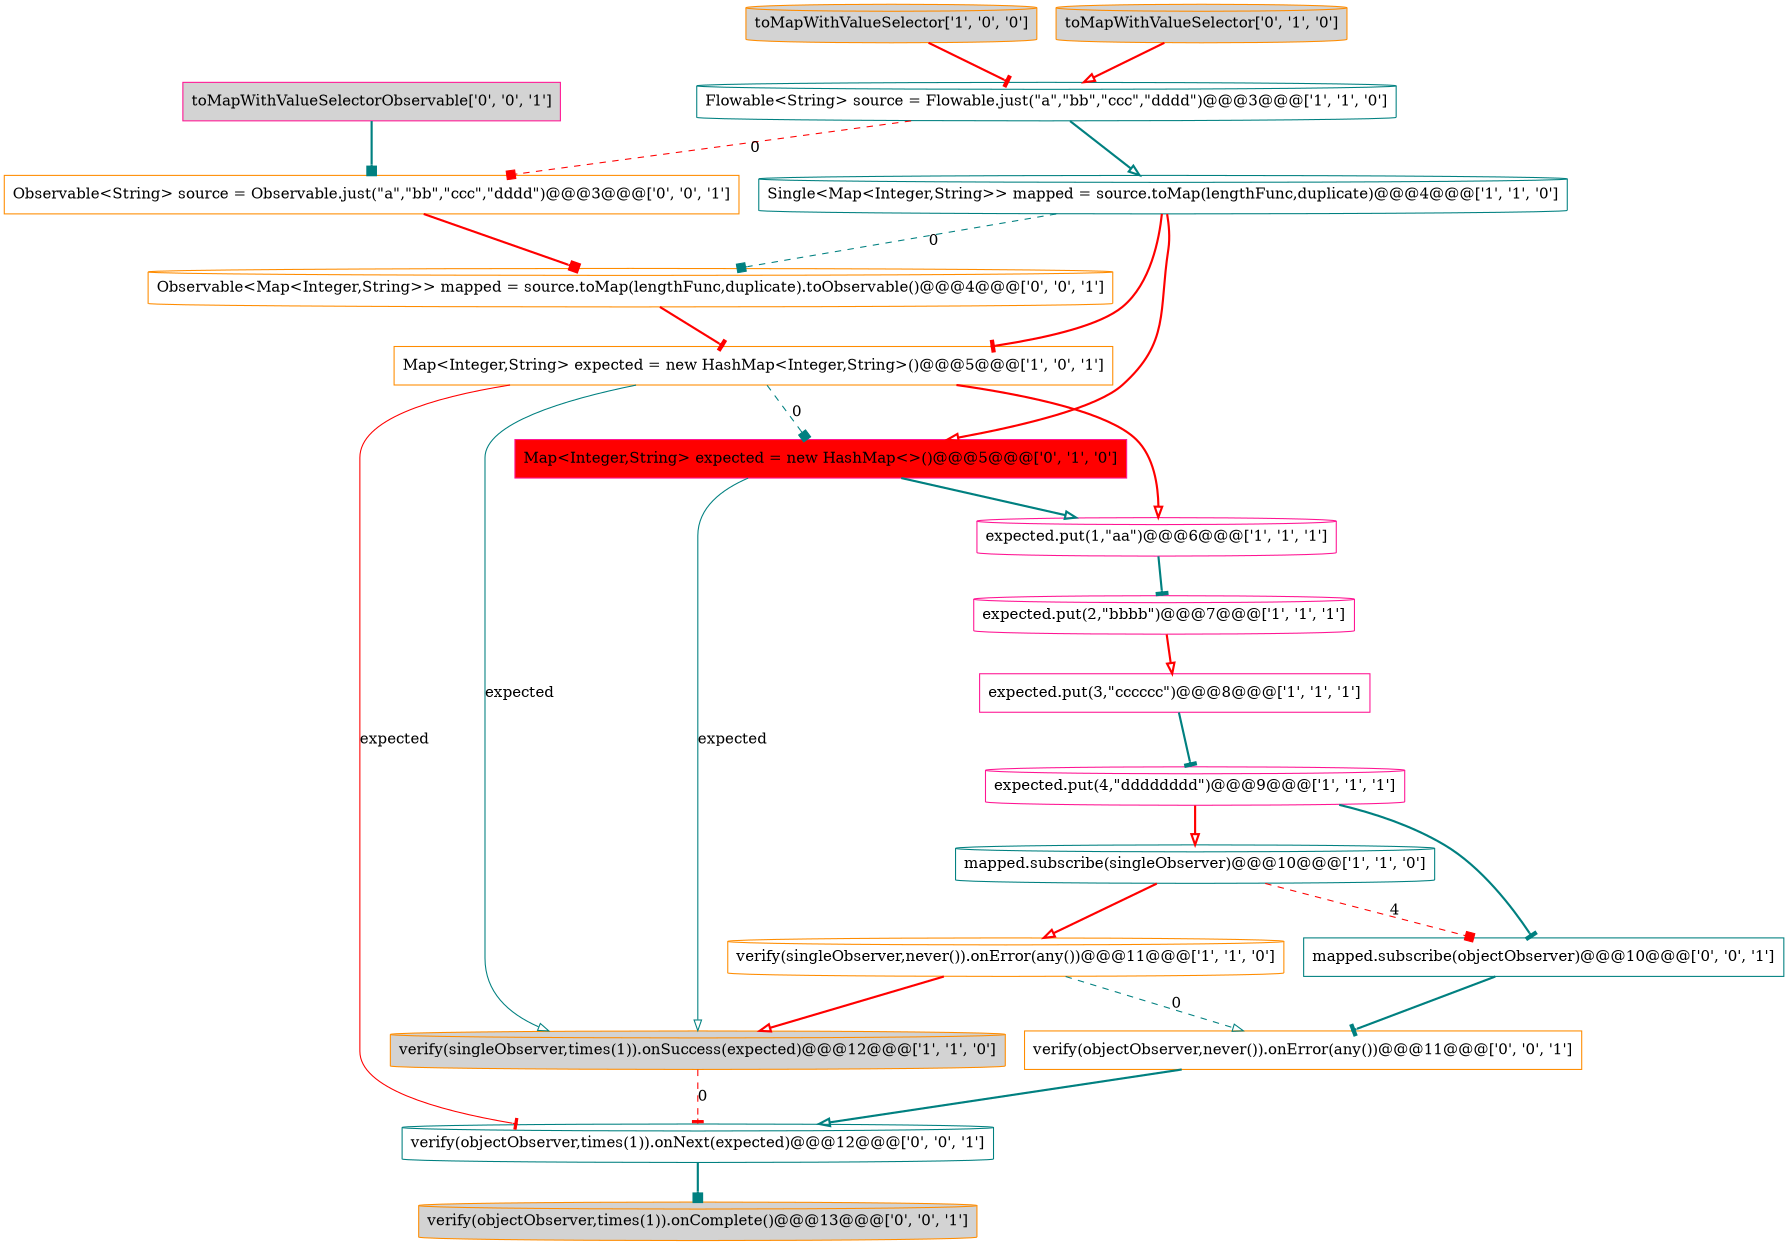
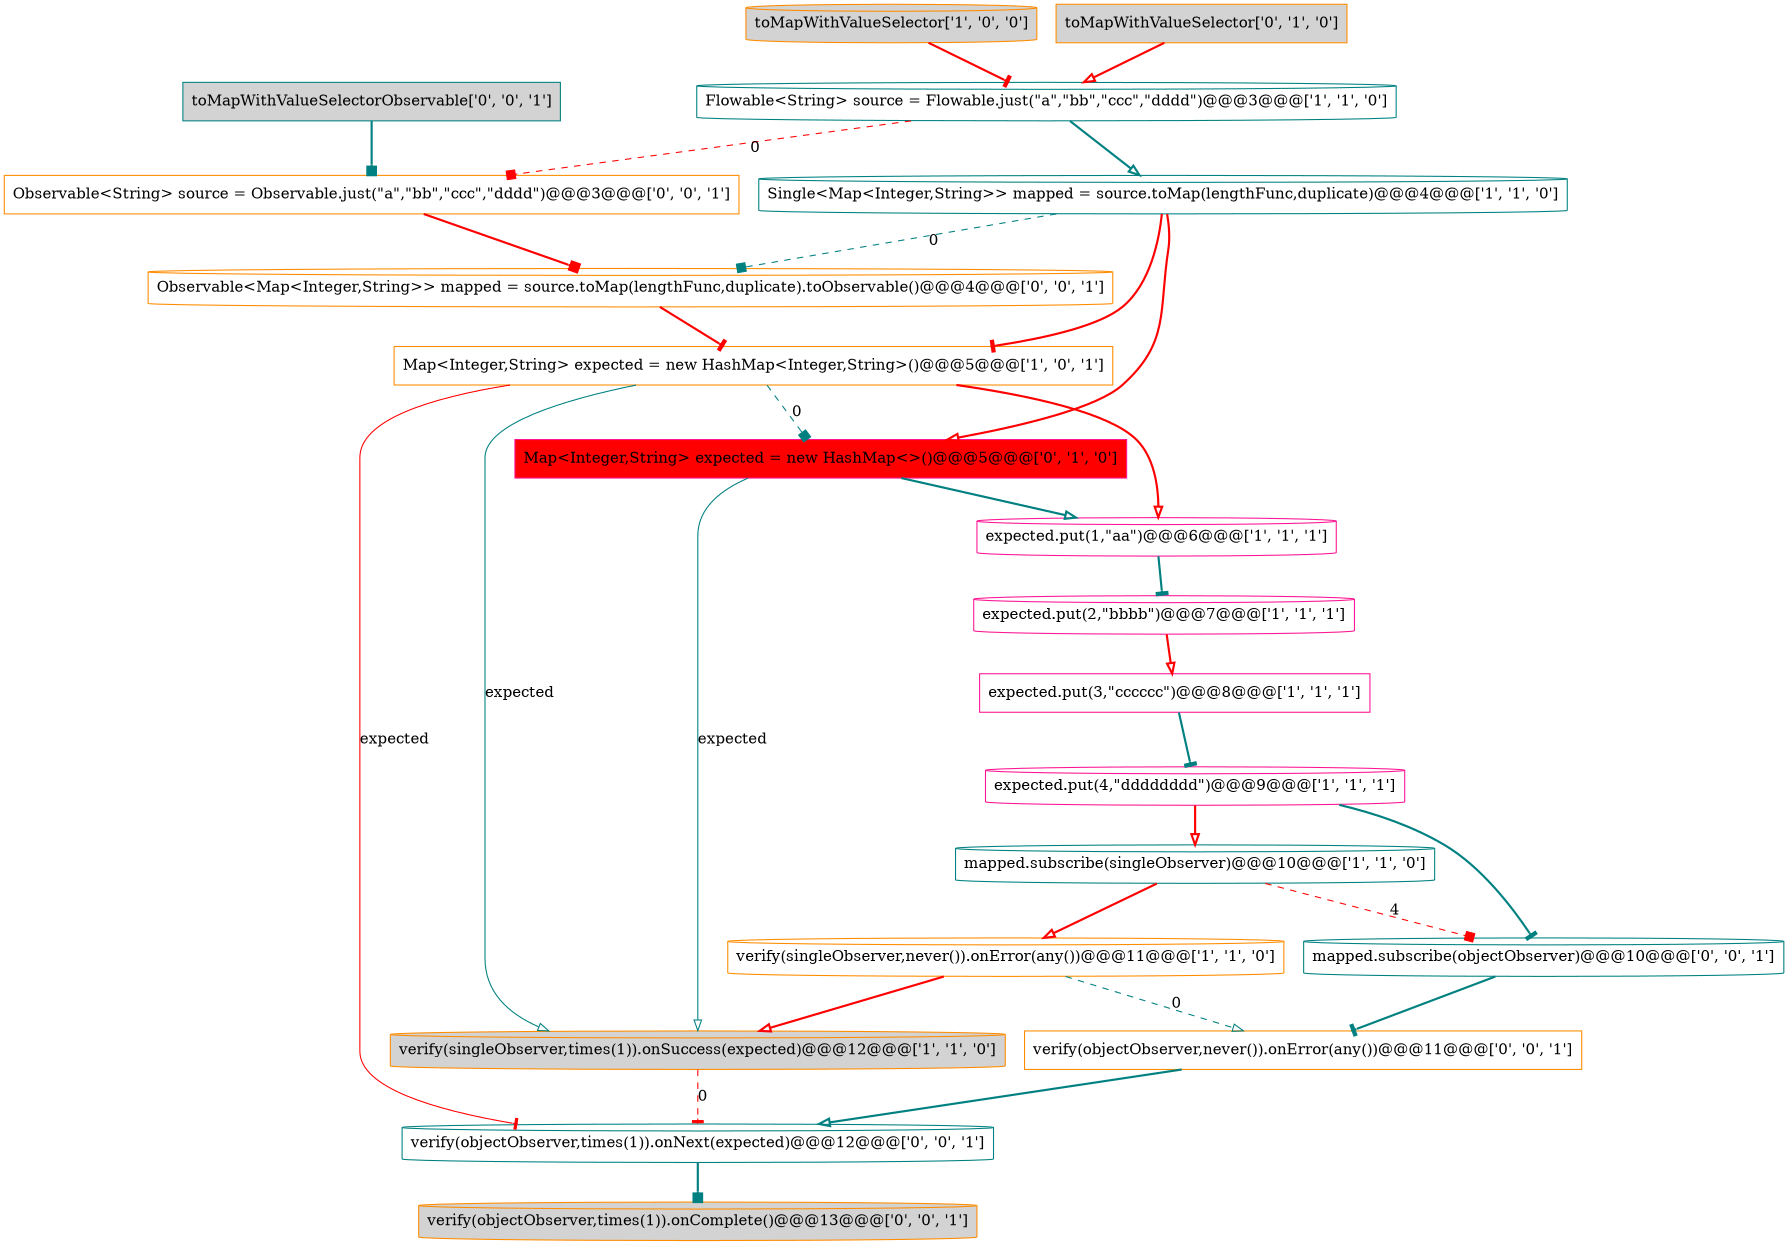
(1202, 24) -> (1202, 24)
(372, 102) -> (372, 102)
(1544, 957) -> (1544, 957)
